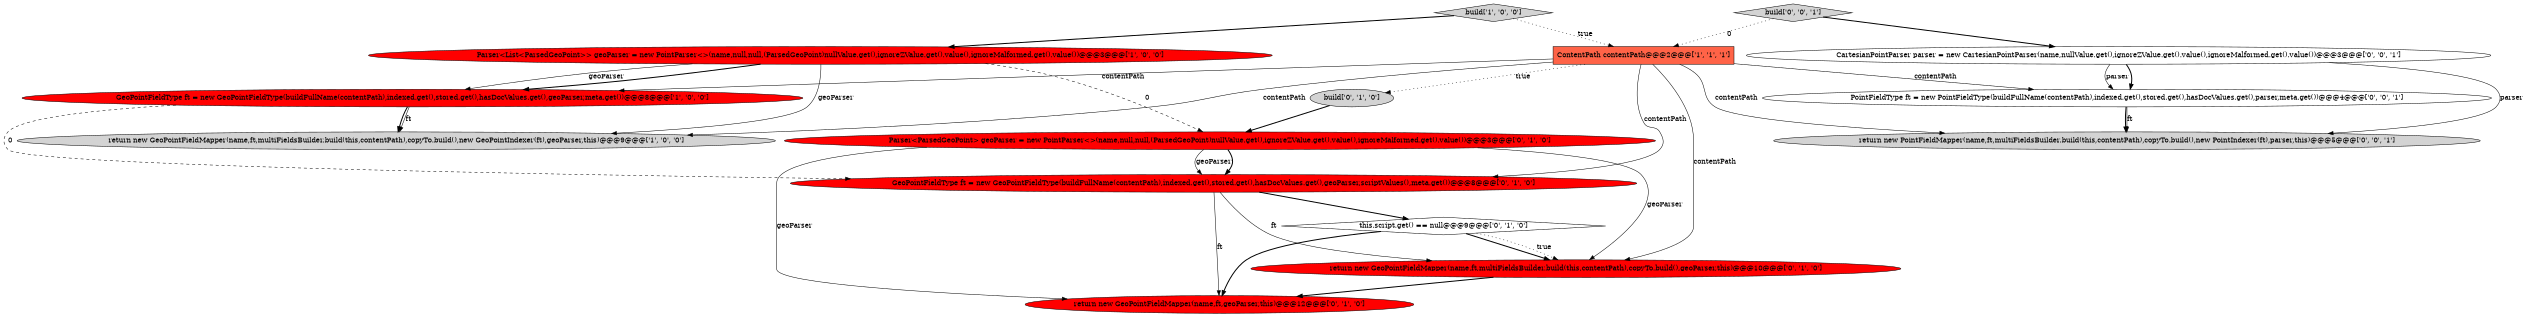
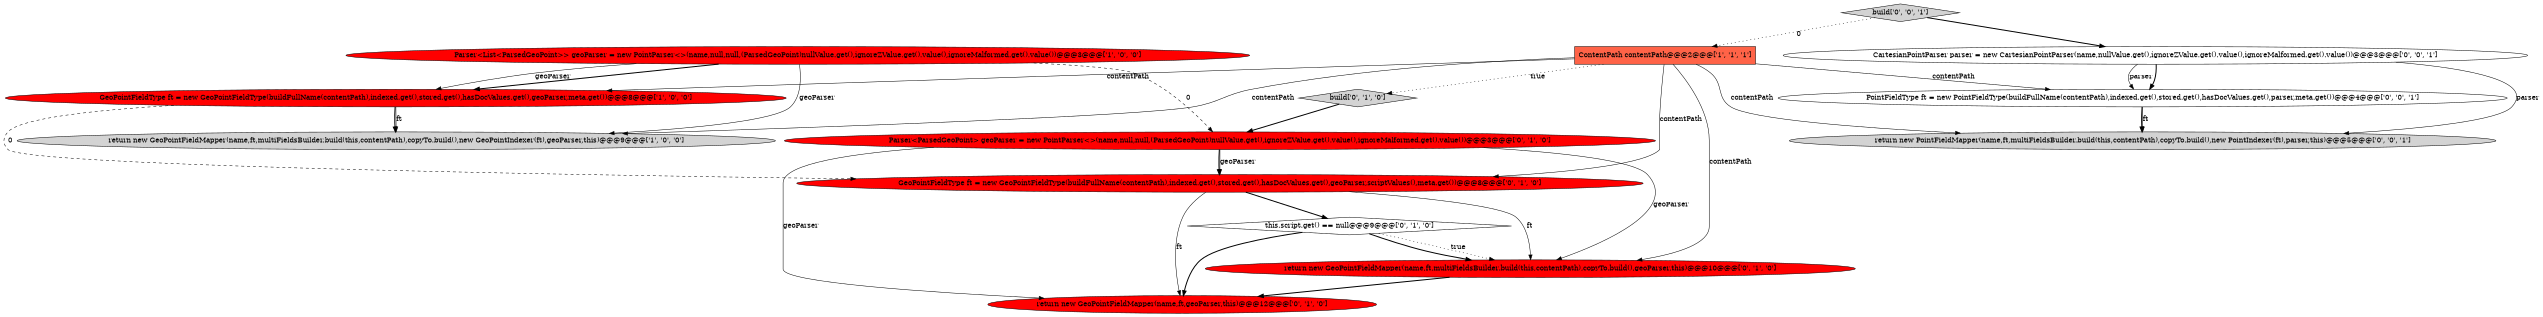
(1494, 13) -> none
(1352, 98) -> (1358, 98)
